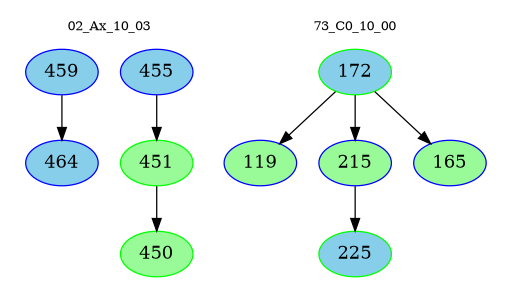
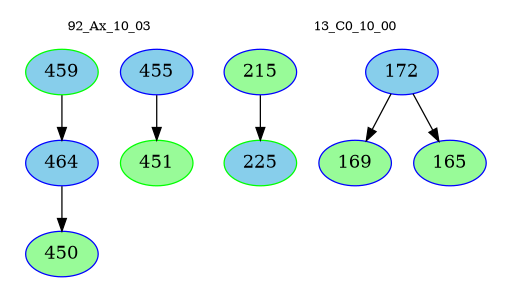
(109, 27) -> (109, 27)
(355, 27) -> (355, 27)
(62, 72) -> (62, 72)
(355, 72) -> (402, 72)
(355, 111) -> none
(260, 163) -> (355, 163)
(157, 202) -> (62, 202)
(157, 254) -> (62, 254)
